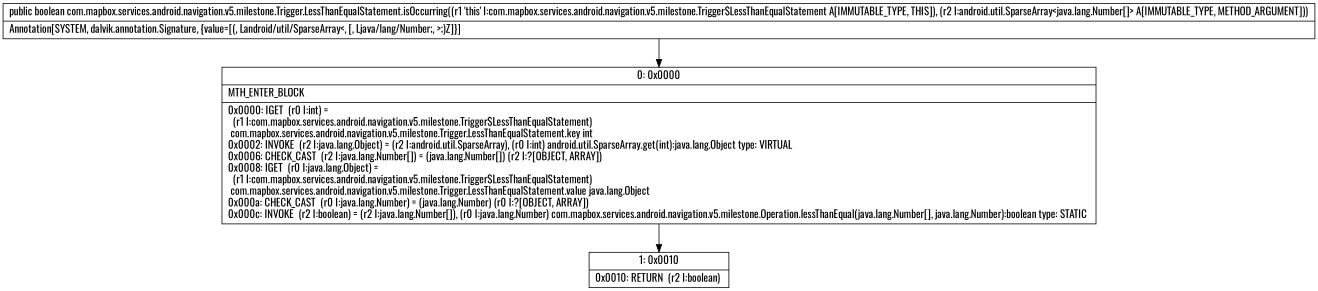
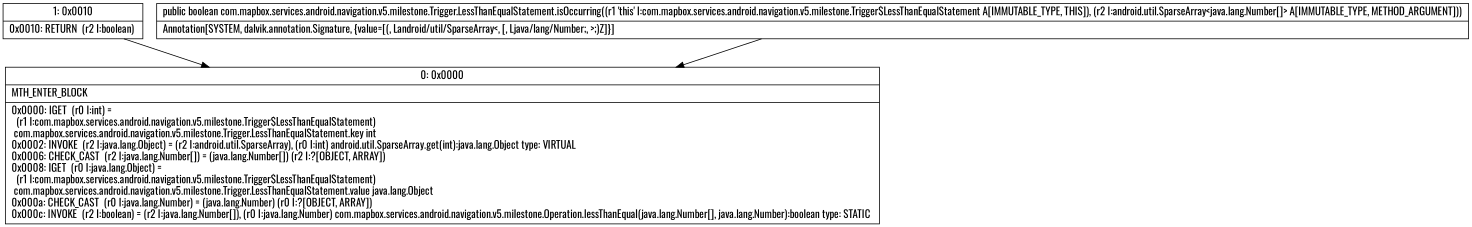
(659, 234) -> (163, 52)
